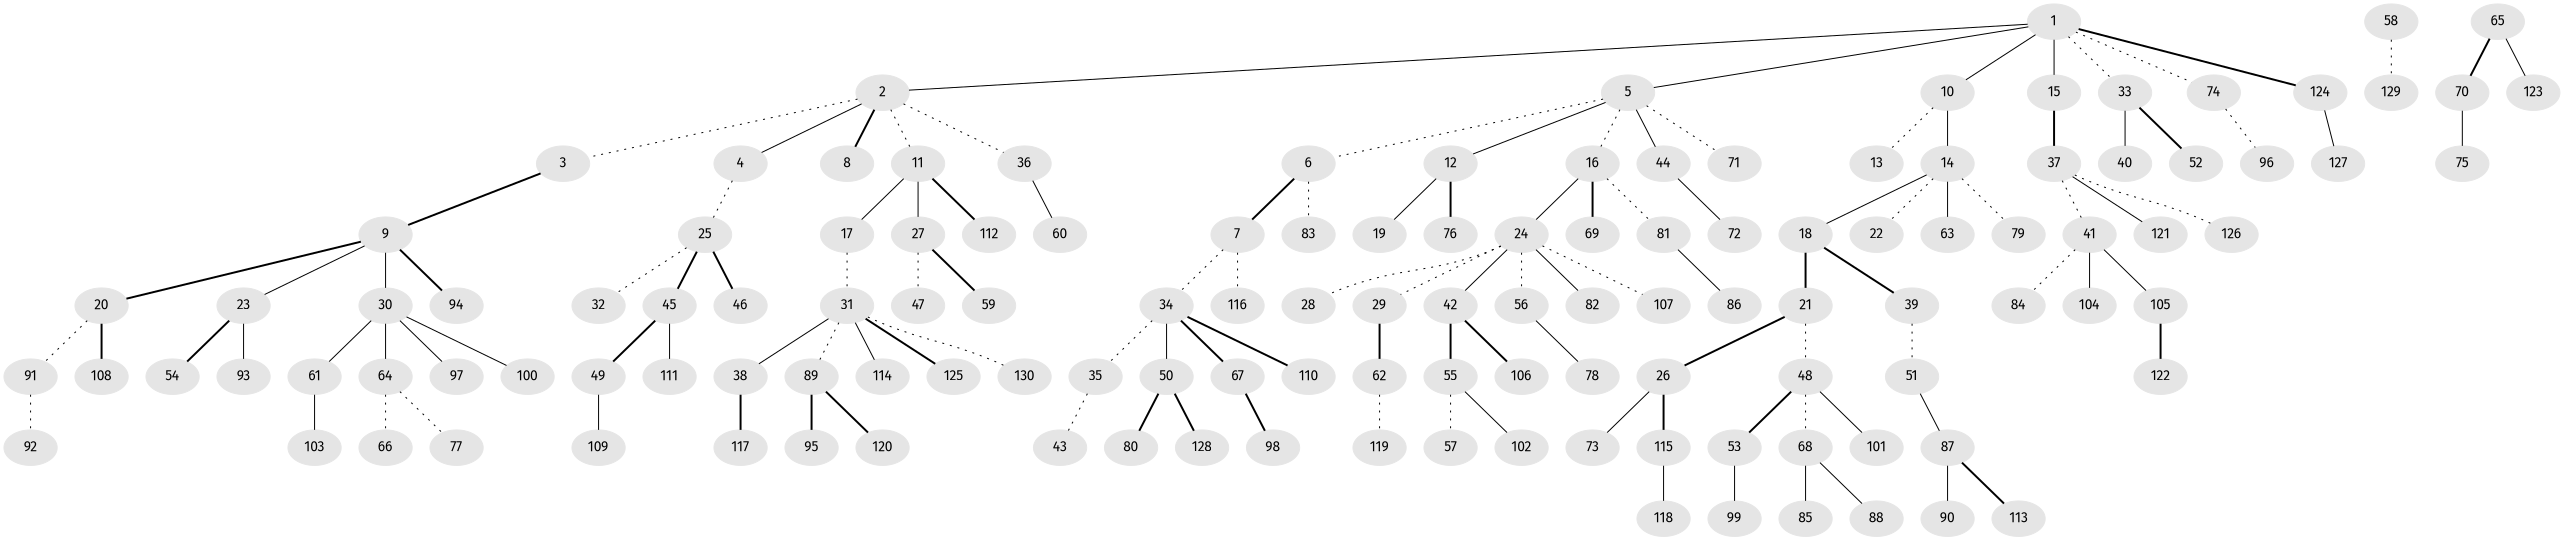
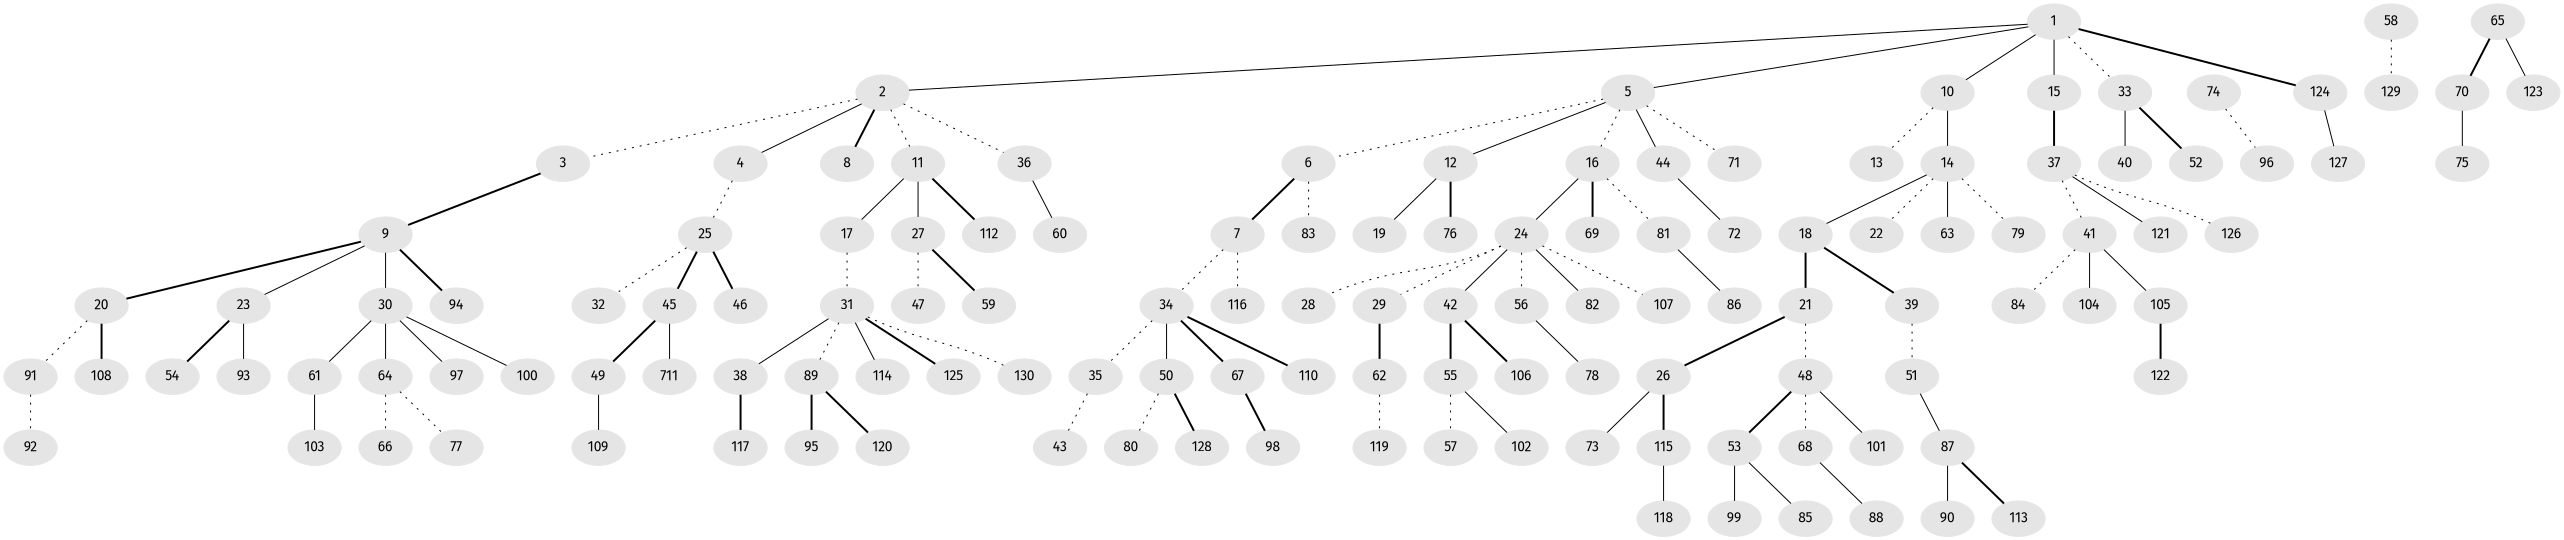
(2134, 57) -> none
(670, 377) -> (670, 377)
(1149, 412) -> (1149, 412)
(1806, 483) -> (1770, 483)
